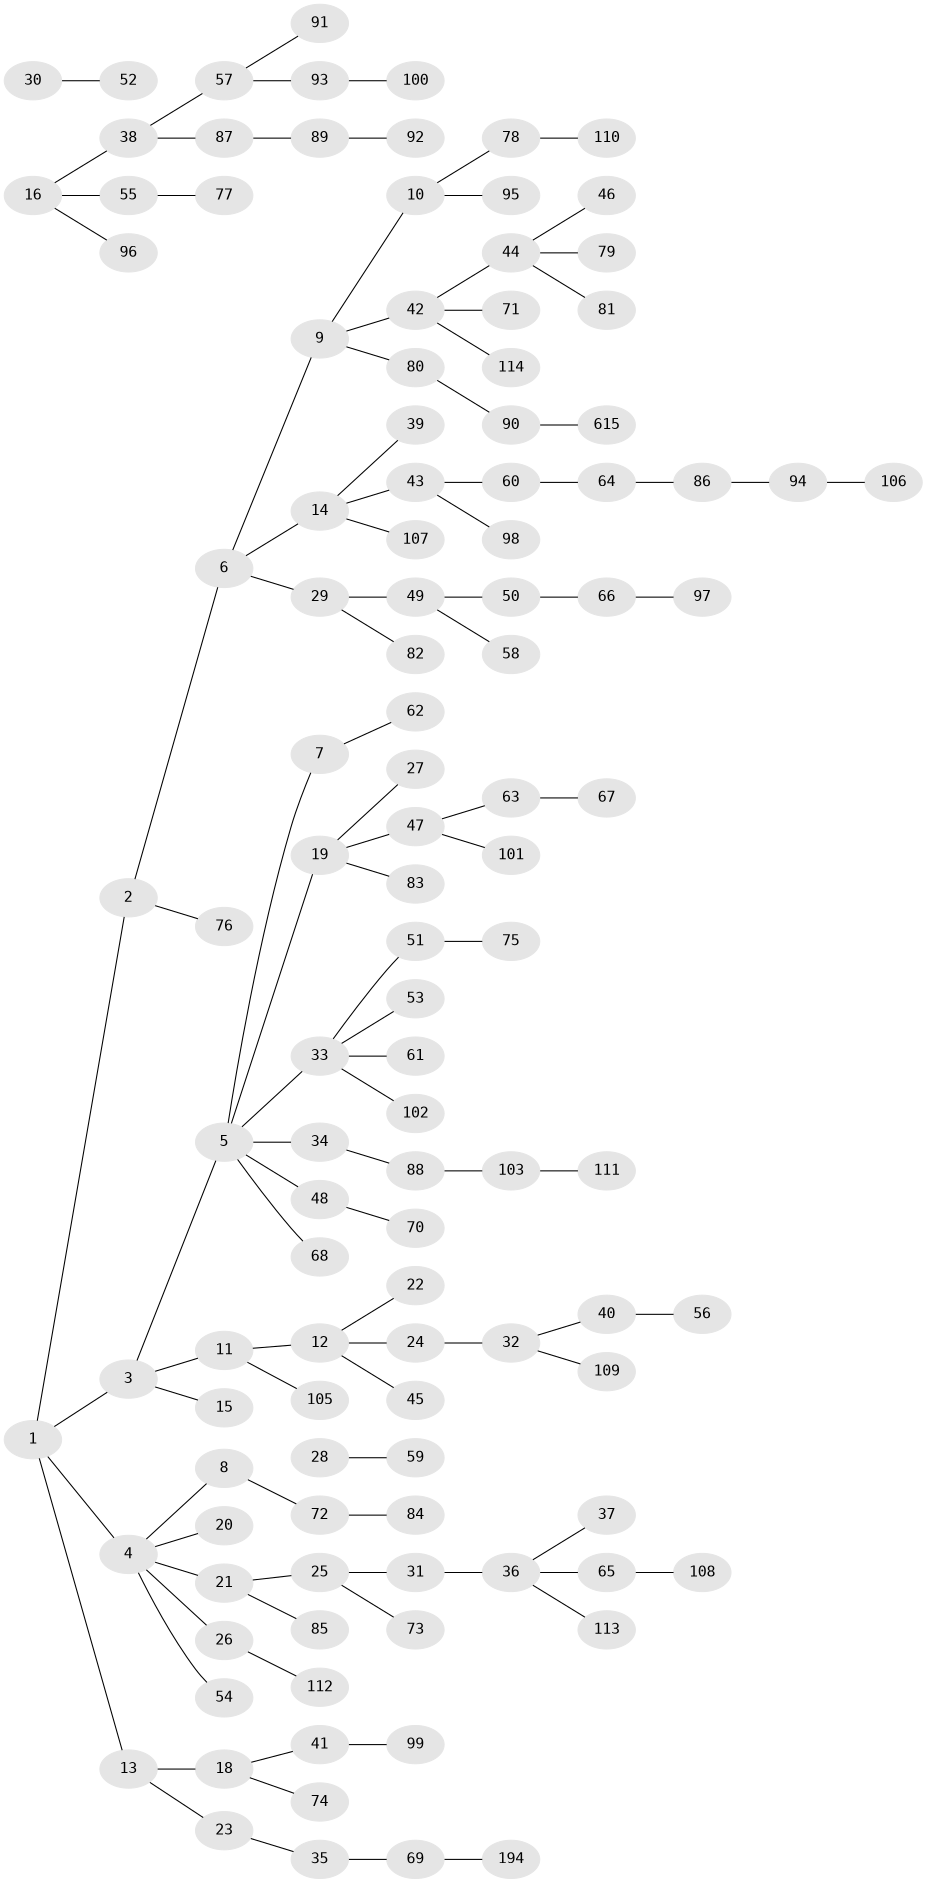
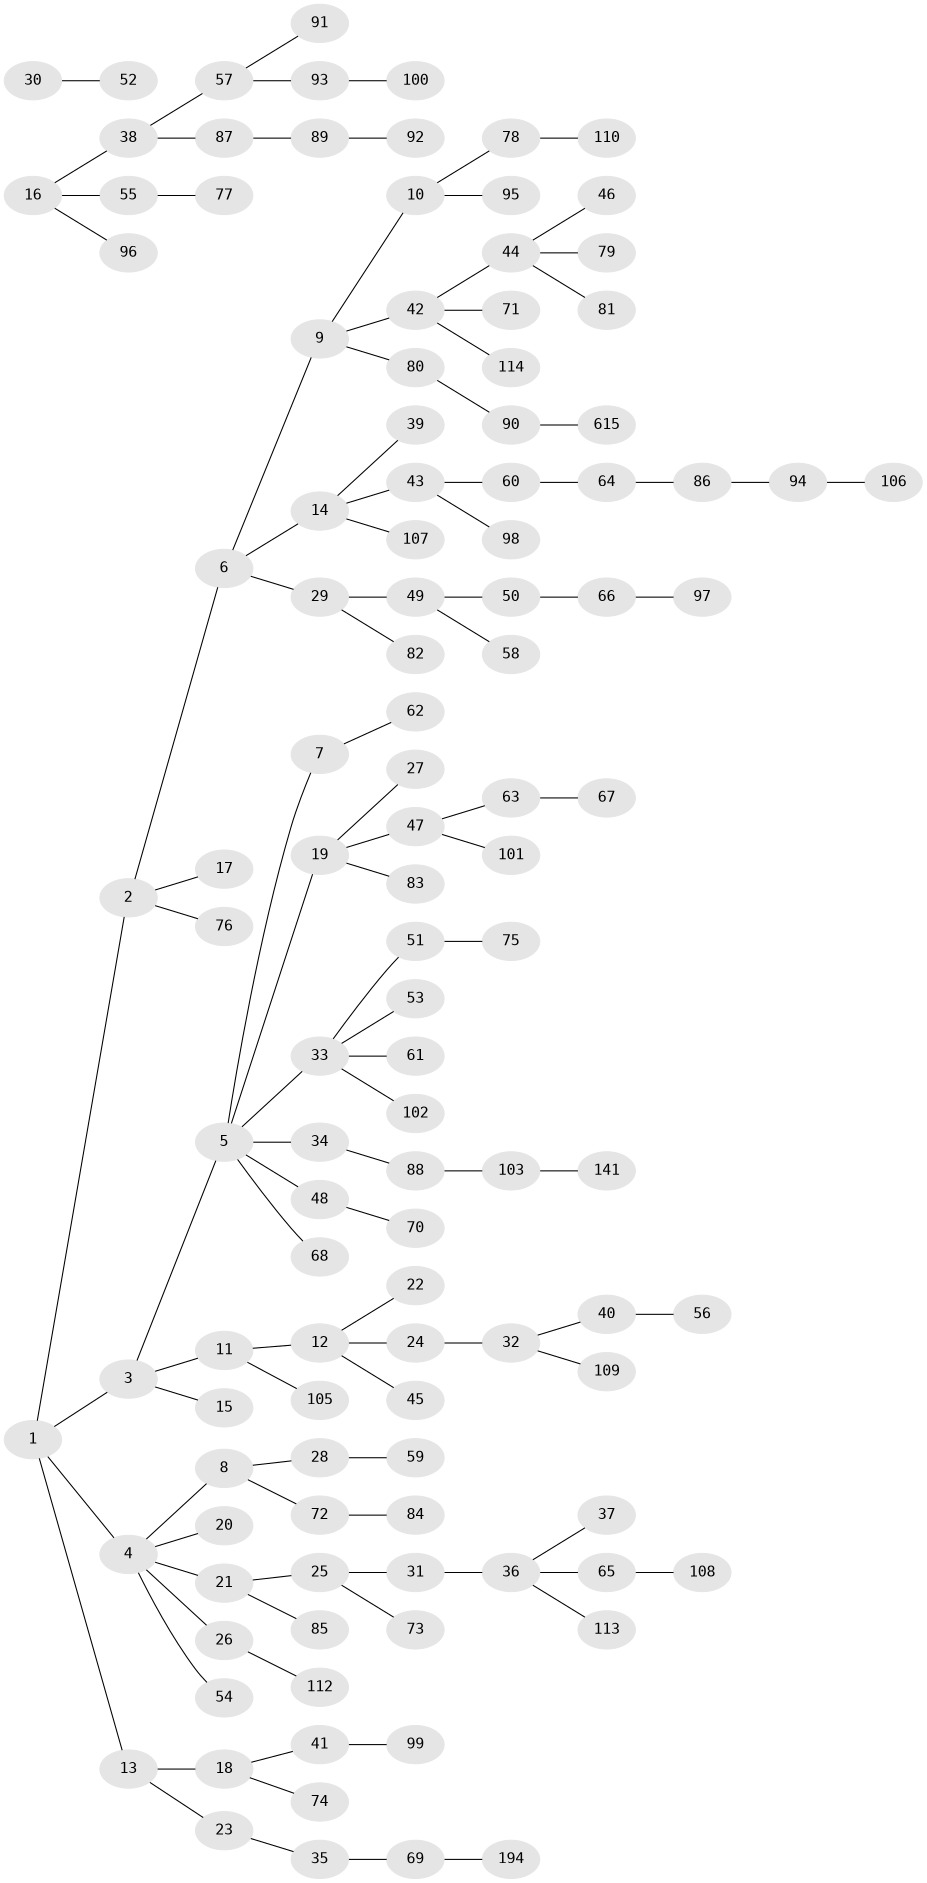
none -> (224, 869)
(607, 1171) -> (607, 1171)
none -> (272, 1463)
